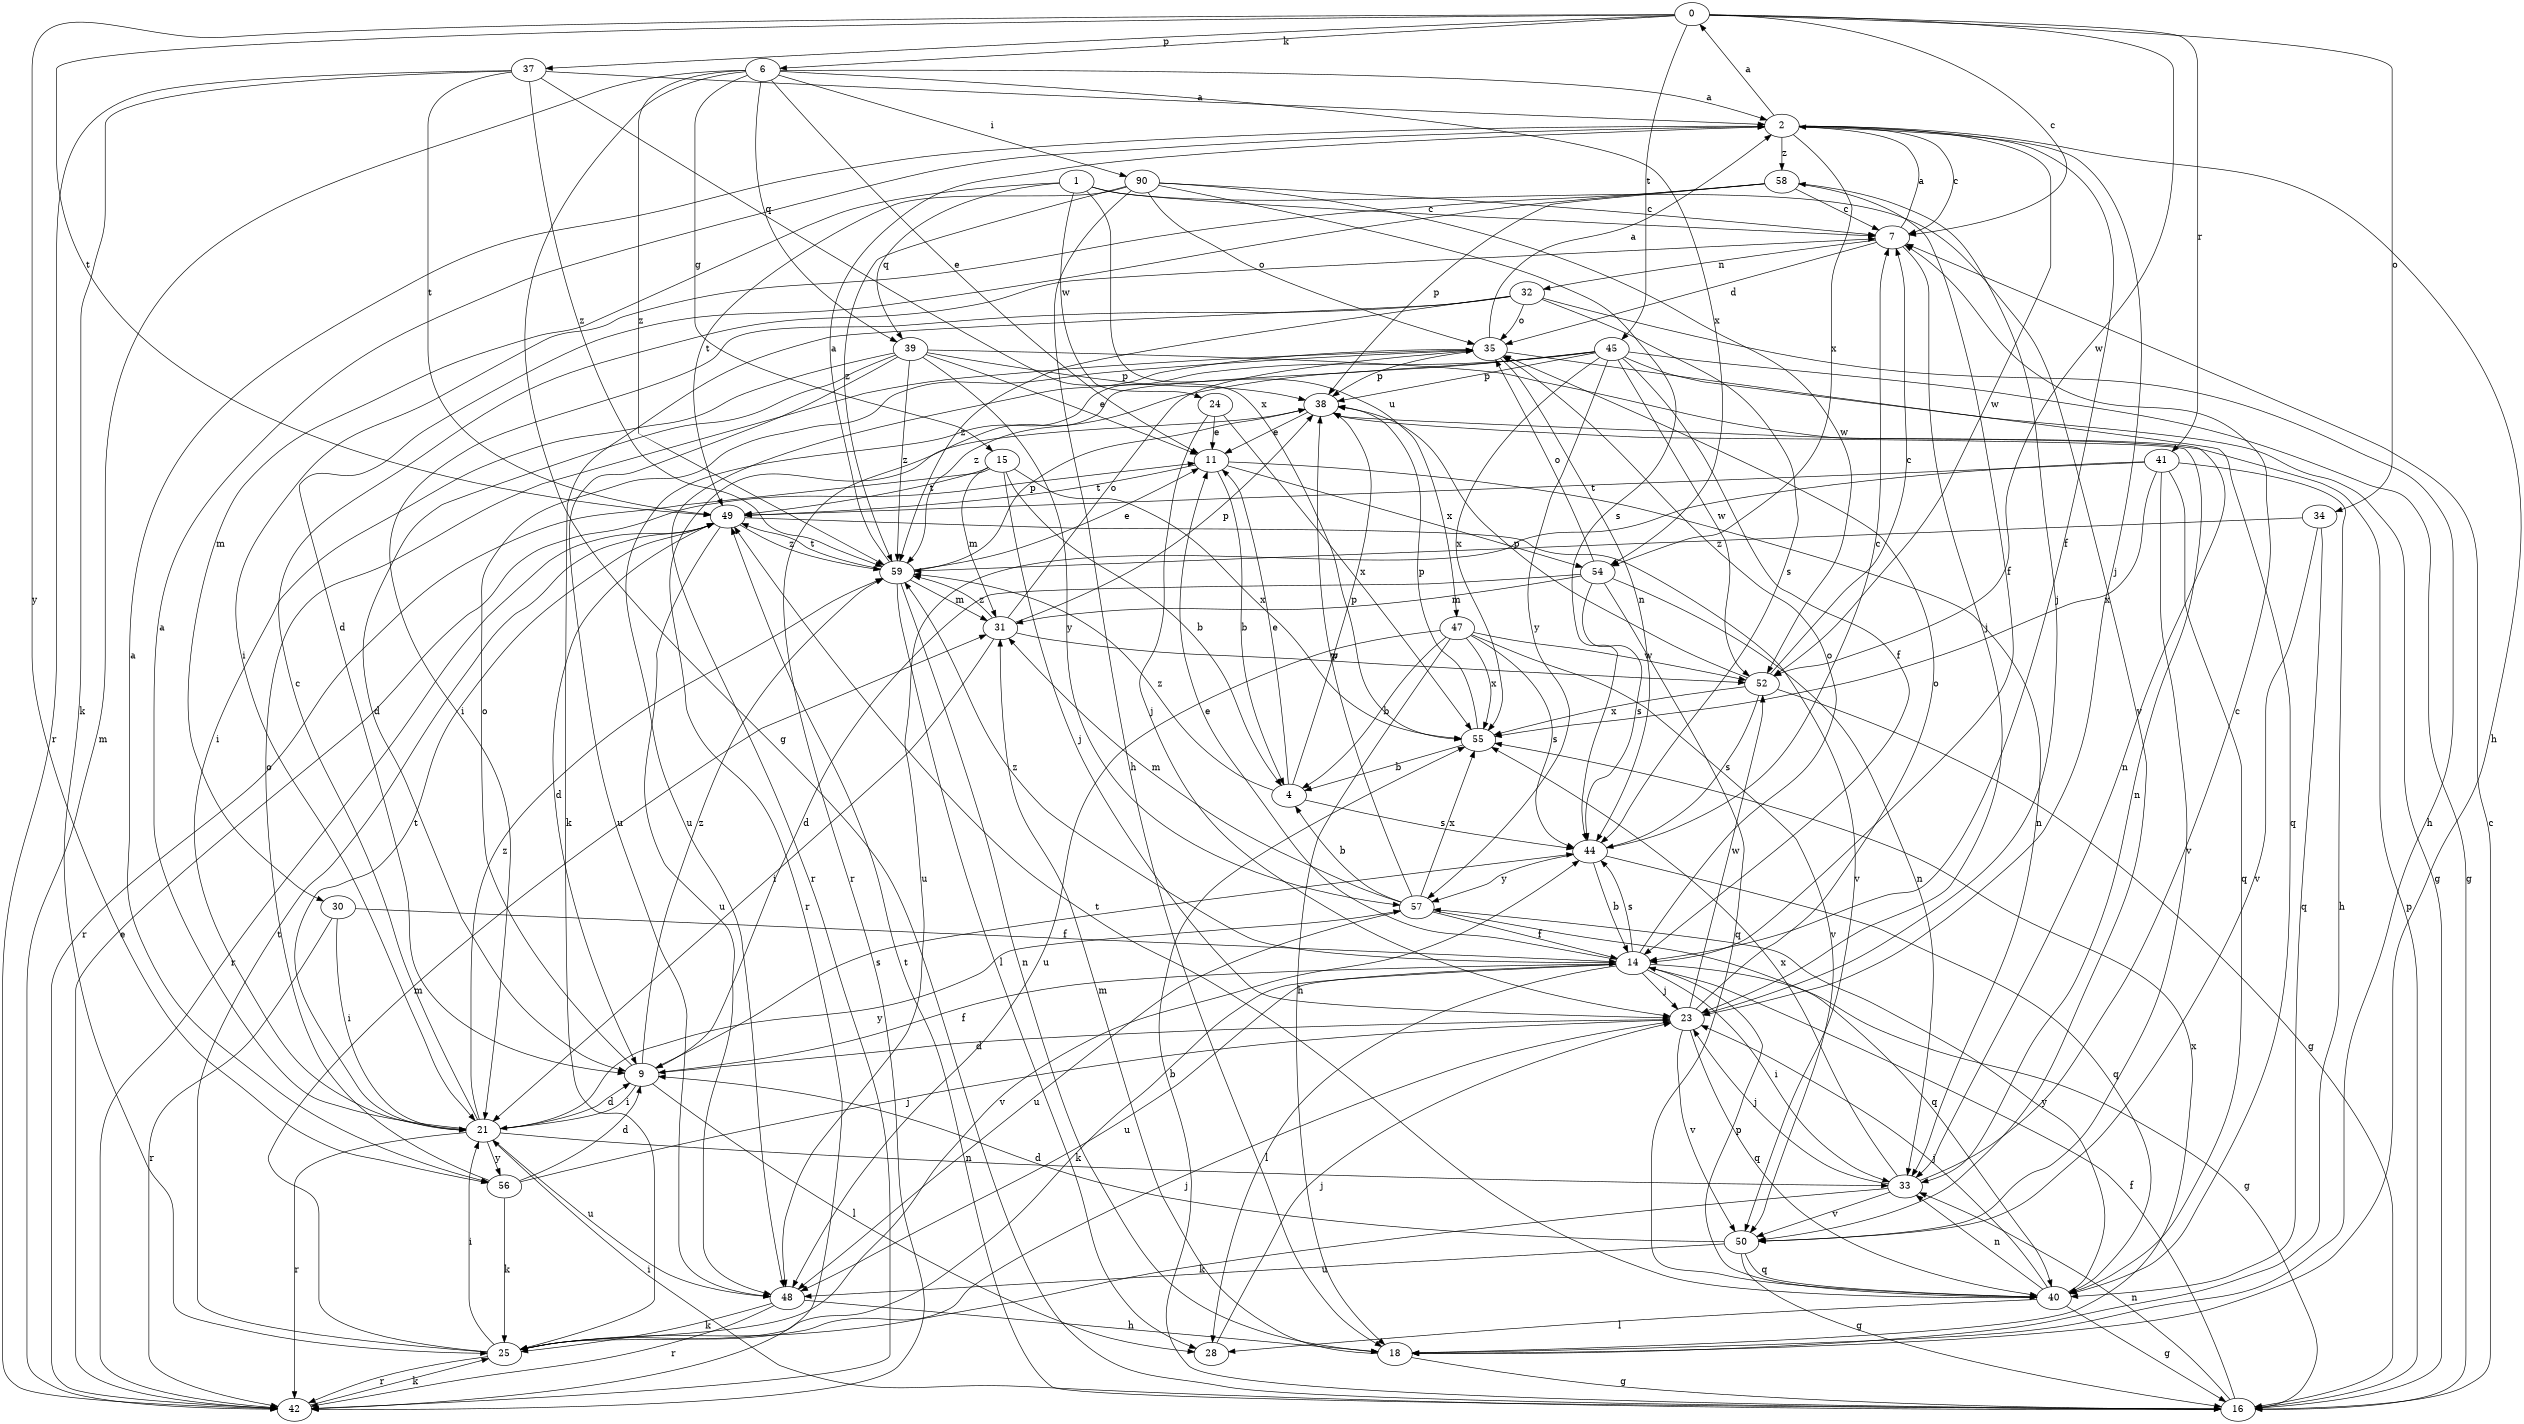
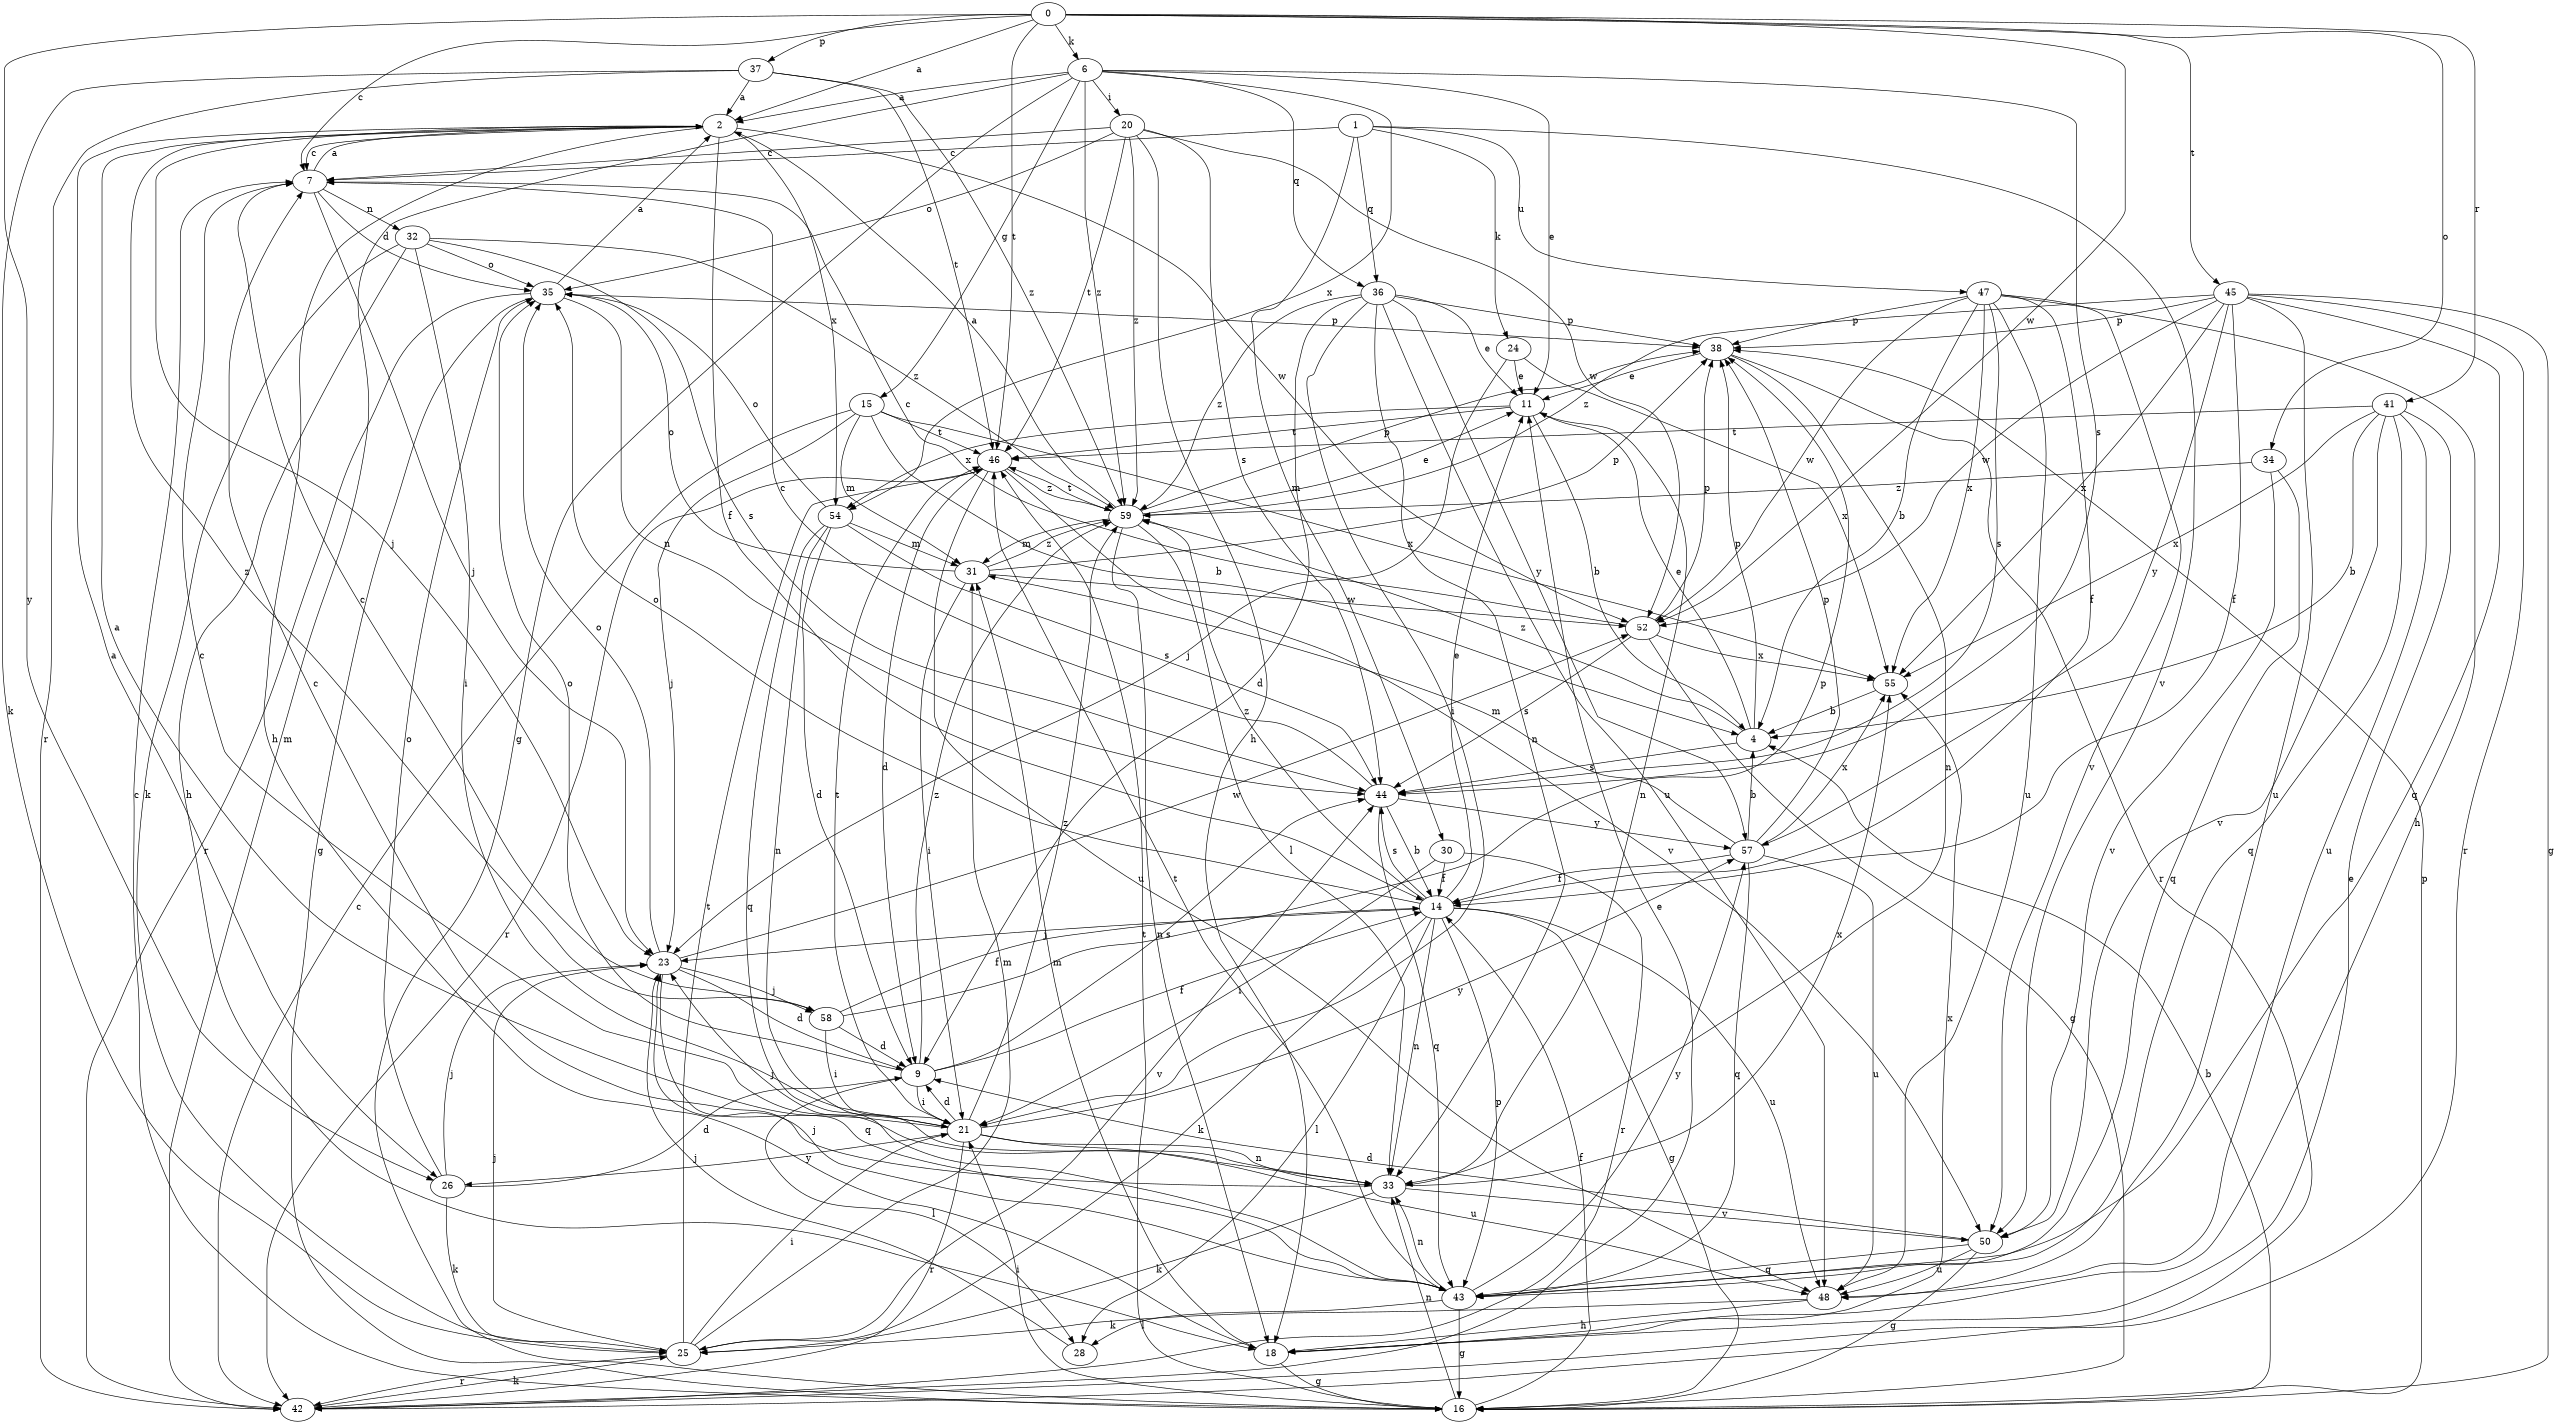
(1739, 72) -> (887, 69)
(1142, 182) -> (1127, 126)
none -> (2076, 228)
(1066, 293) -> (1498, 237)
(911, 349) -> (1378, 293)
(1066, 383) -> none
(728, 517) -> (995, 461)
(1418, 566) -> (1858, 315)
none -> (2155, 669)
none -> (1974, 756)
(2342, 907) -> (2351, 879)
(84, 935) -> (359, 907)
(1004, 987) -> (1281, 853)
(1776, 1075) -> (1417, 1047)
(1687, 1132) -> none
(504, 1186) -> (448, 1186)
(2054, 1298) -> (1459, 1298)
(549, 1367) -> none
(1310, 1385) -> (2270, 1338)
